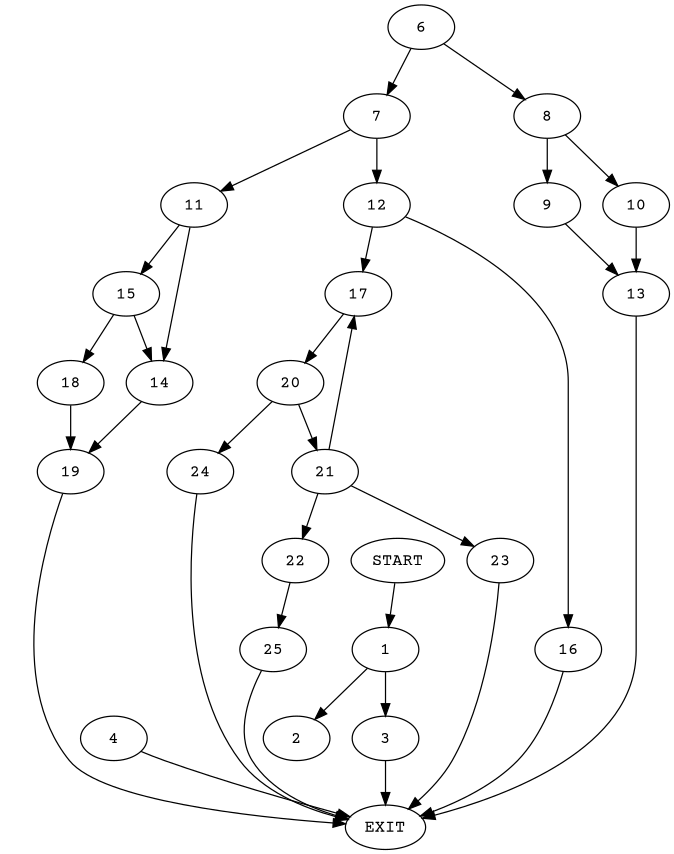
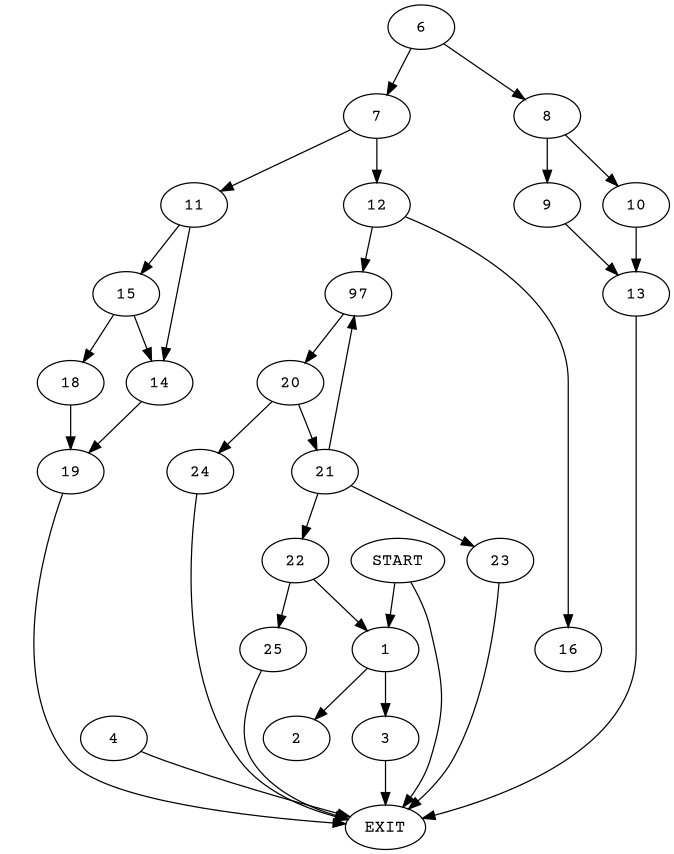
(358, 294) -> (358, 294)
none -> (336, 601)
(518, 760) -> (441, 690)
